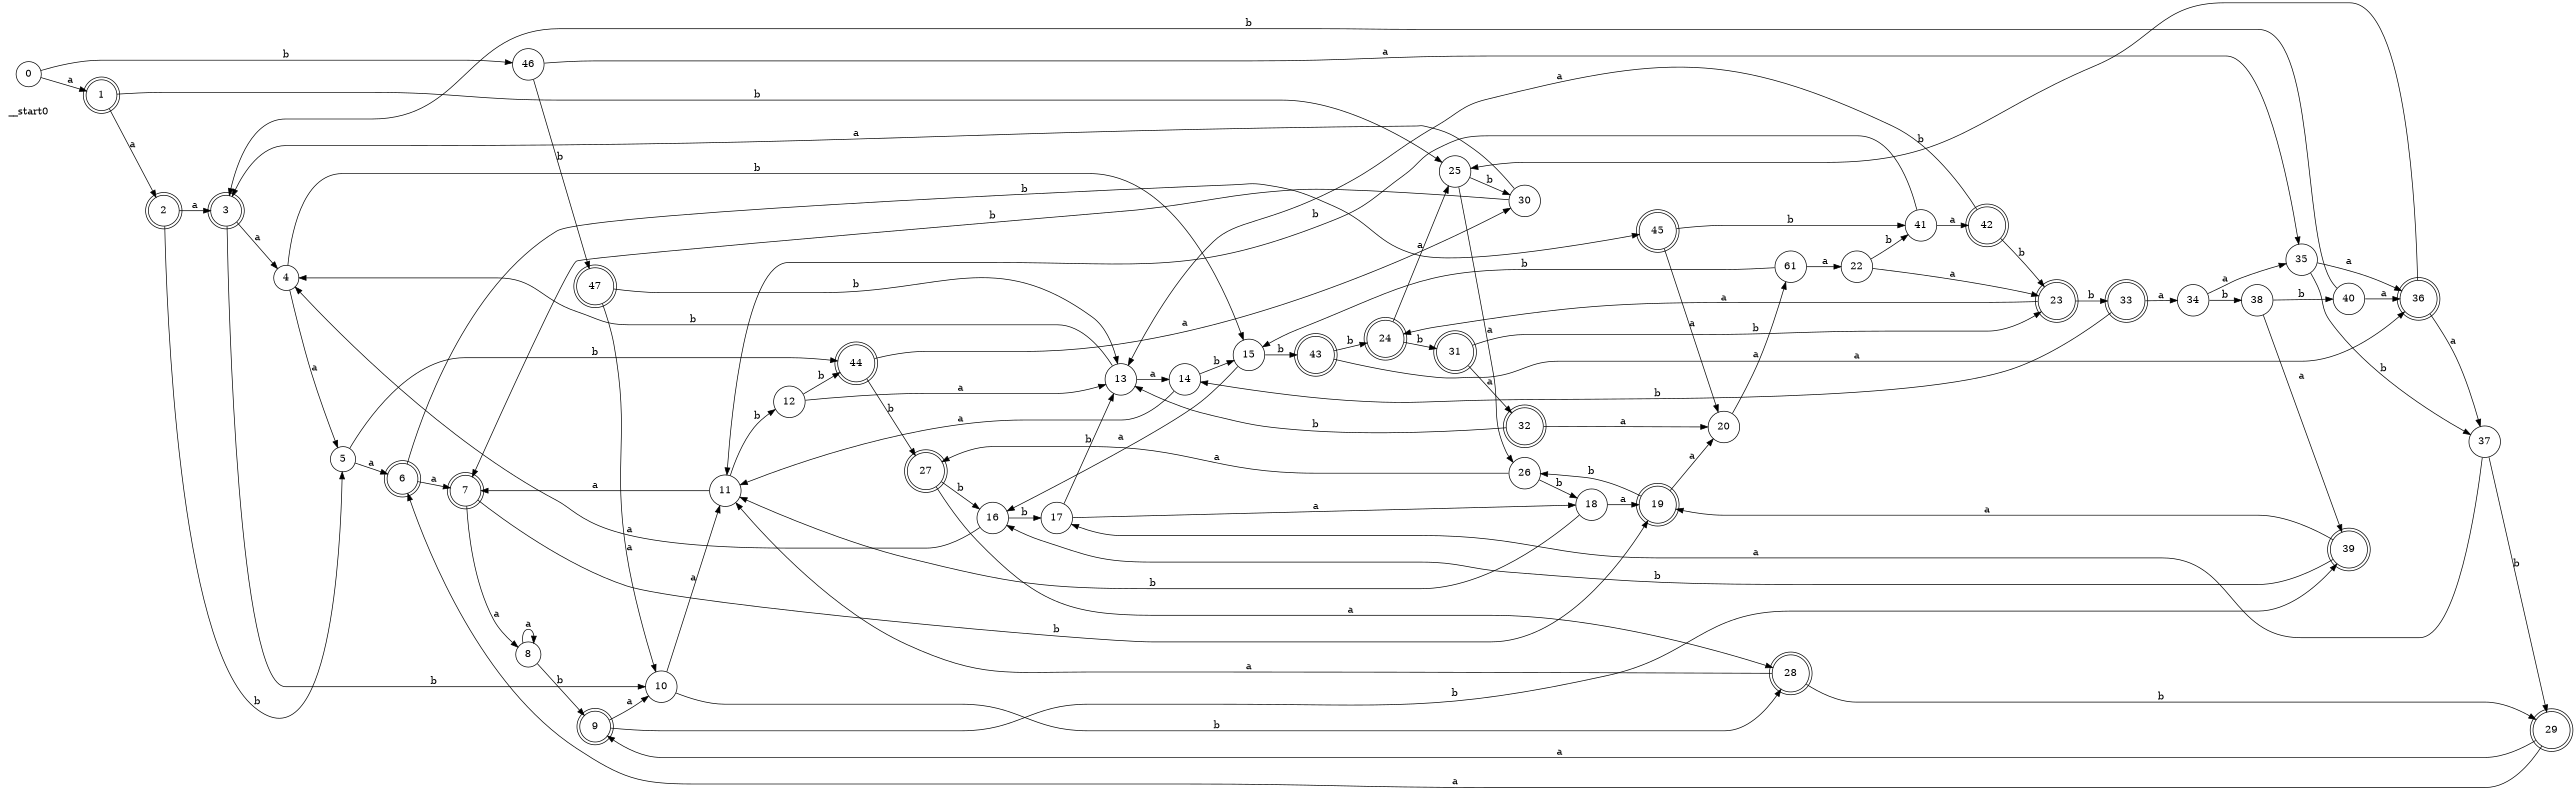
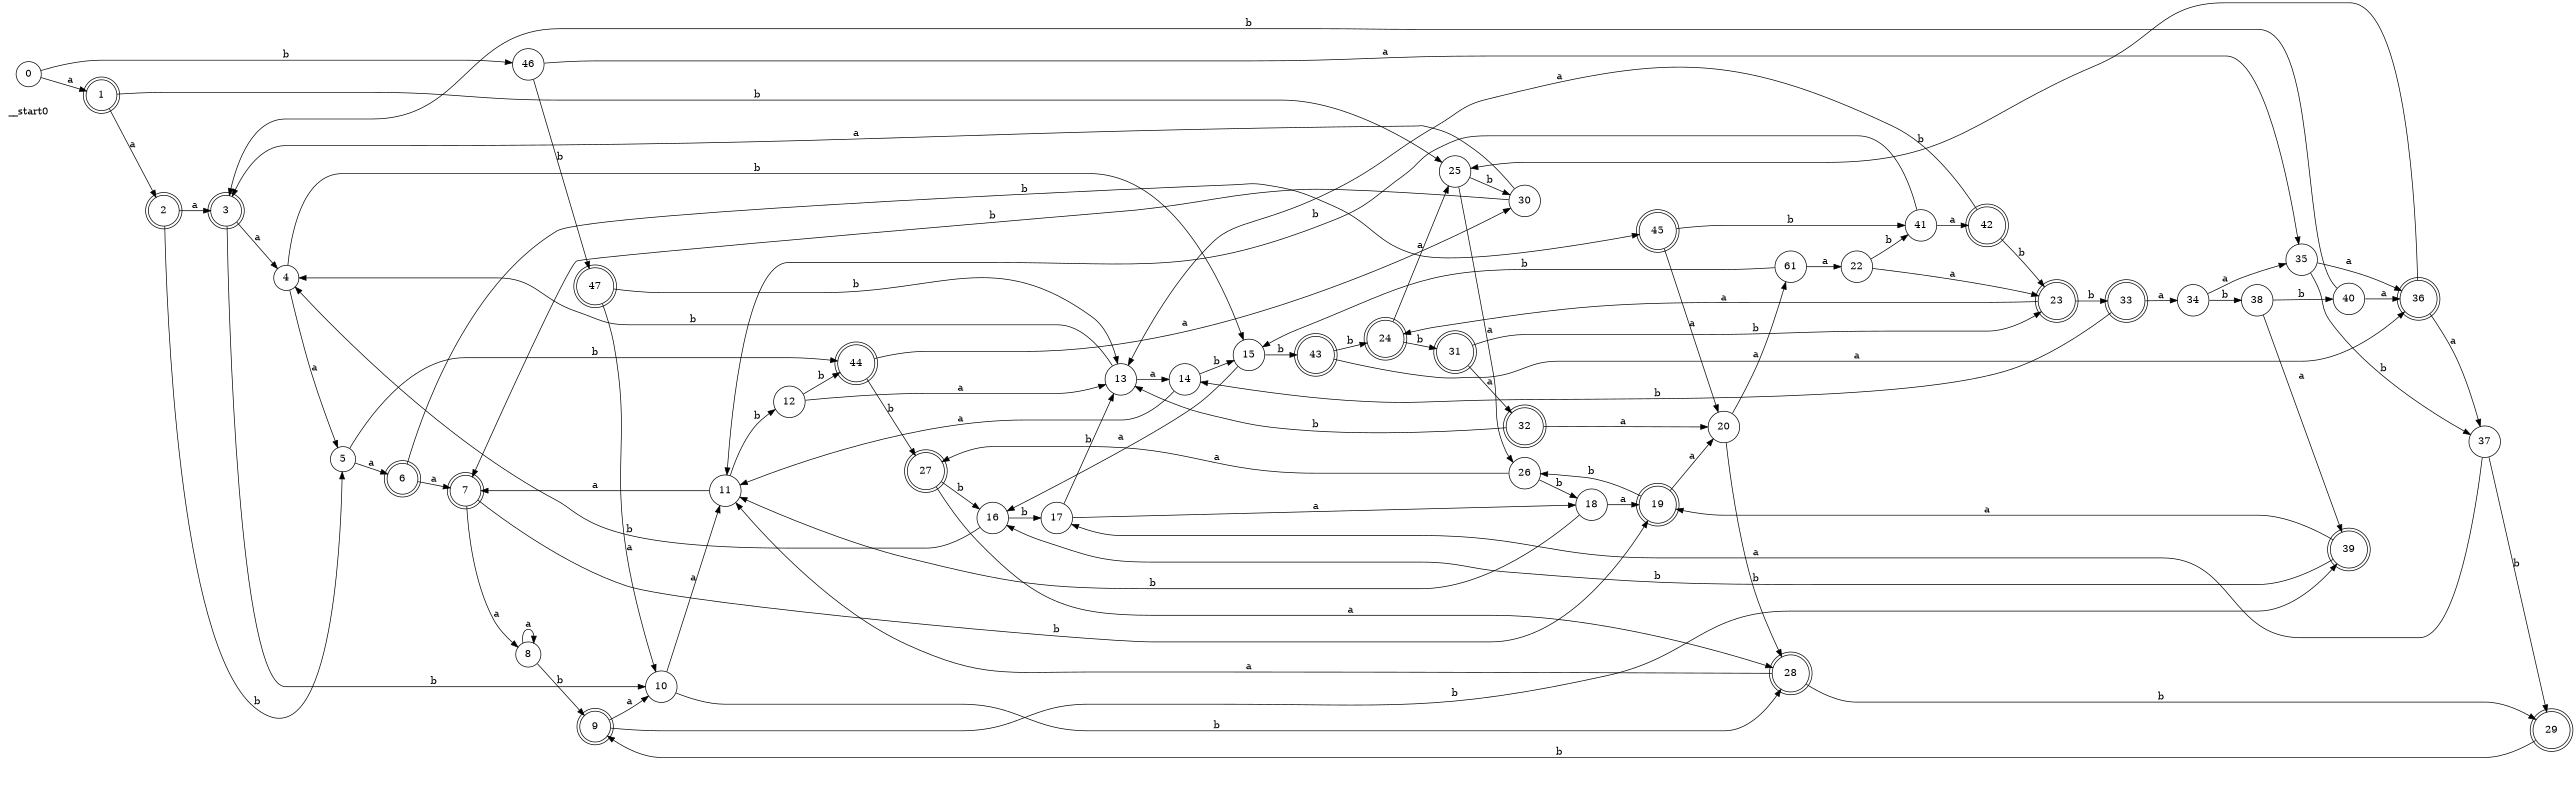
(630, 530) -> (630, 530)
none -> (1743, 549)
(1560, 752) -> (1560, 752)
(1412, 787) -> none
